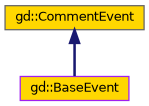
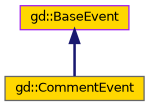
(75, 60) -> (75, 60)
